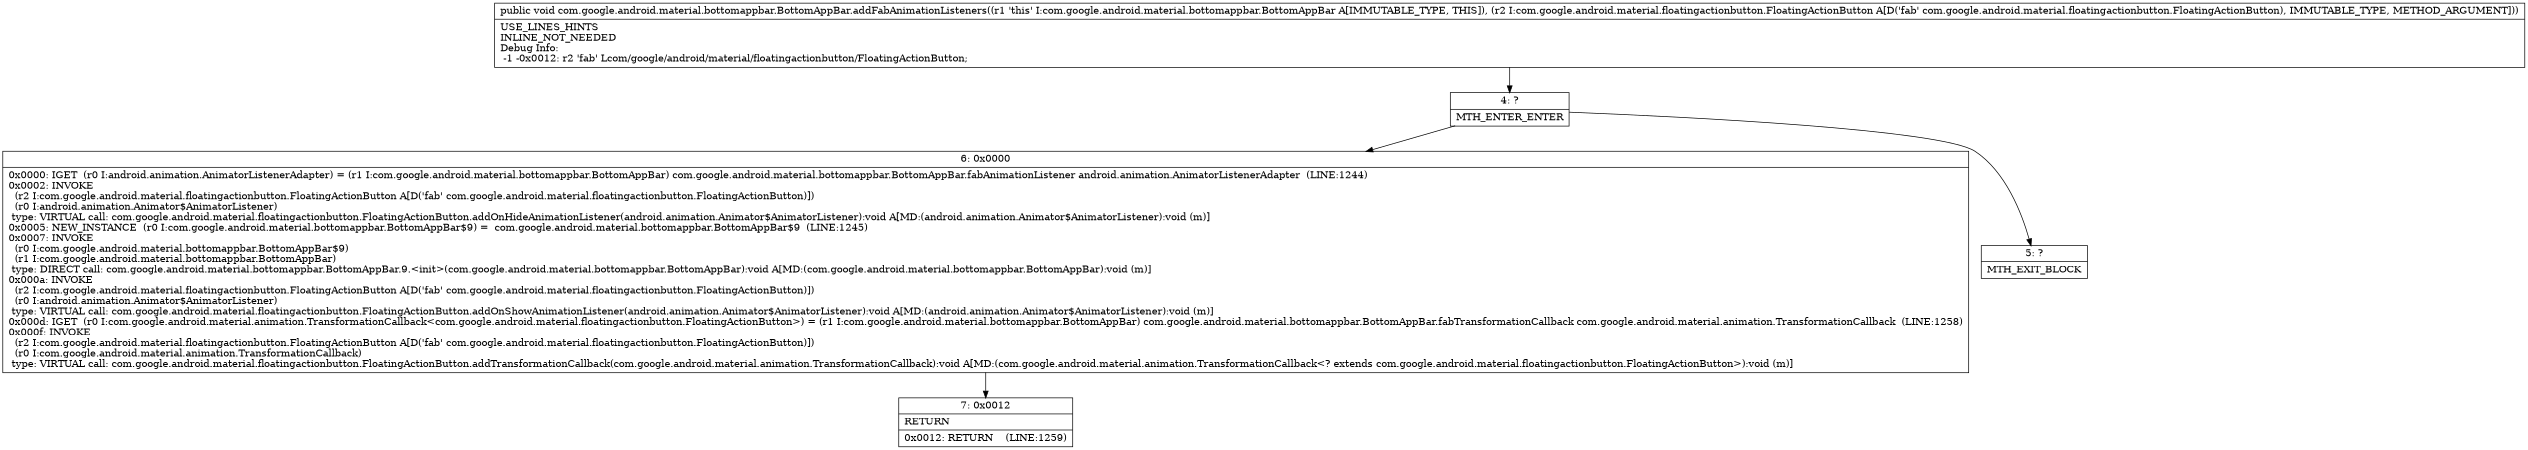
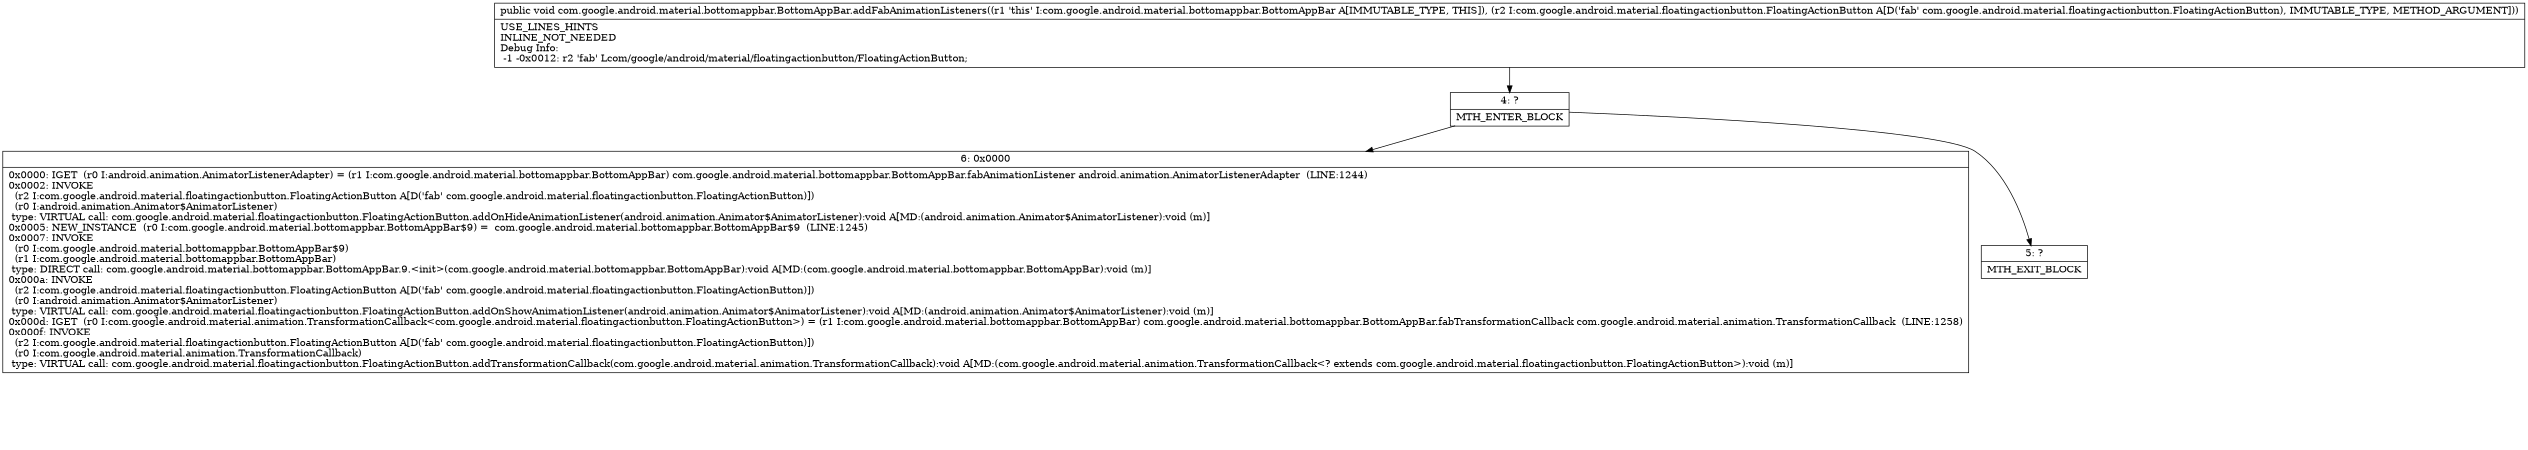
(1510, 117) -> (1510, 117)
(986, 422) -> none
